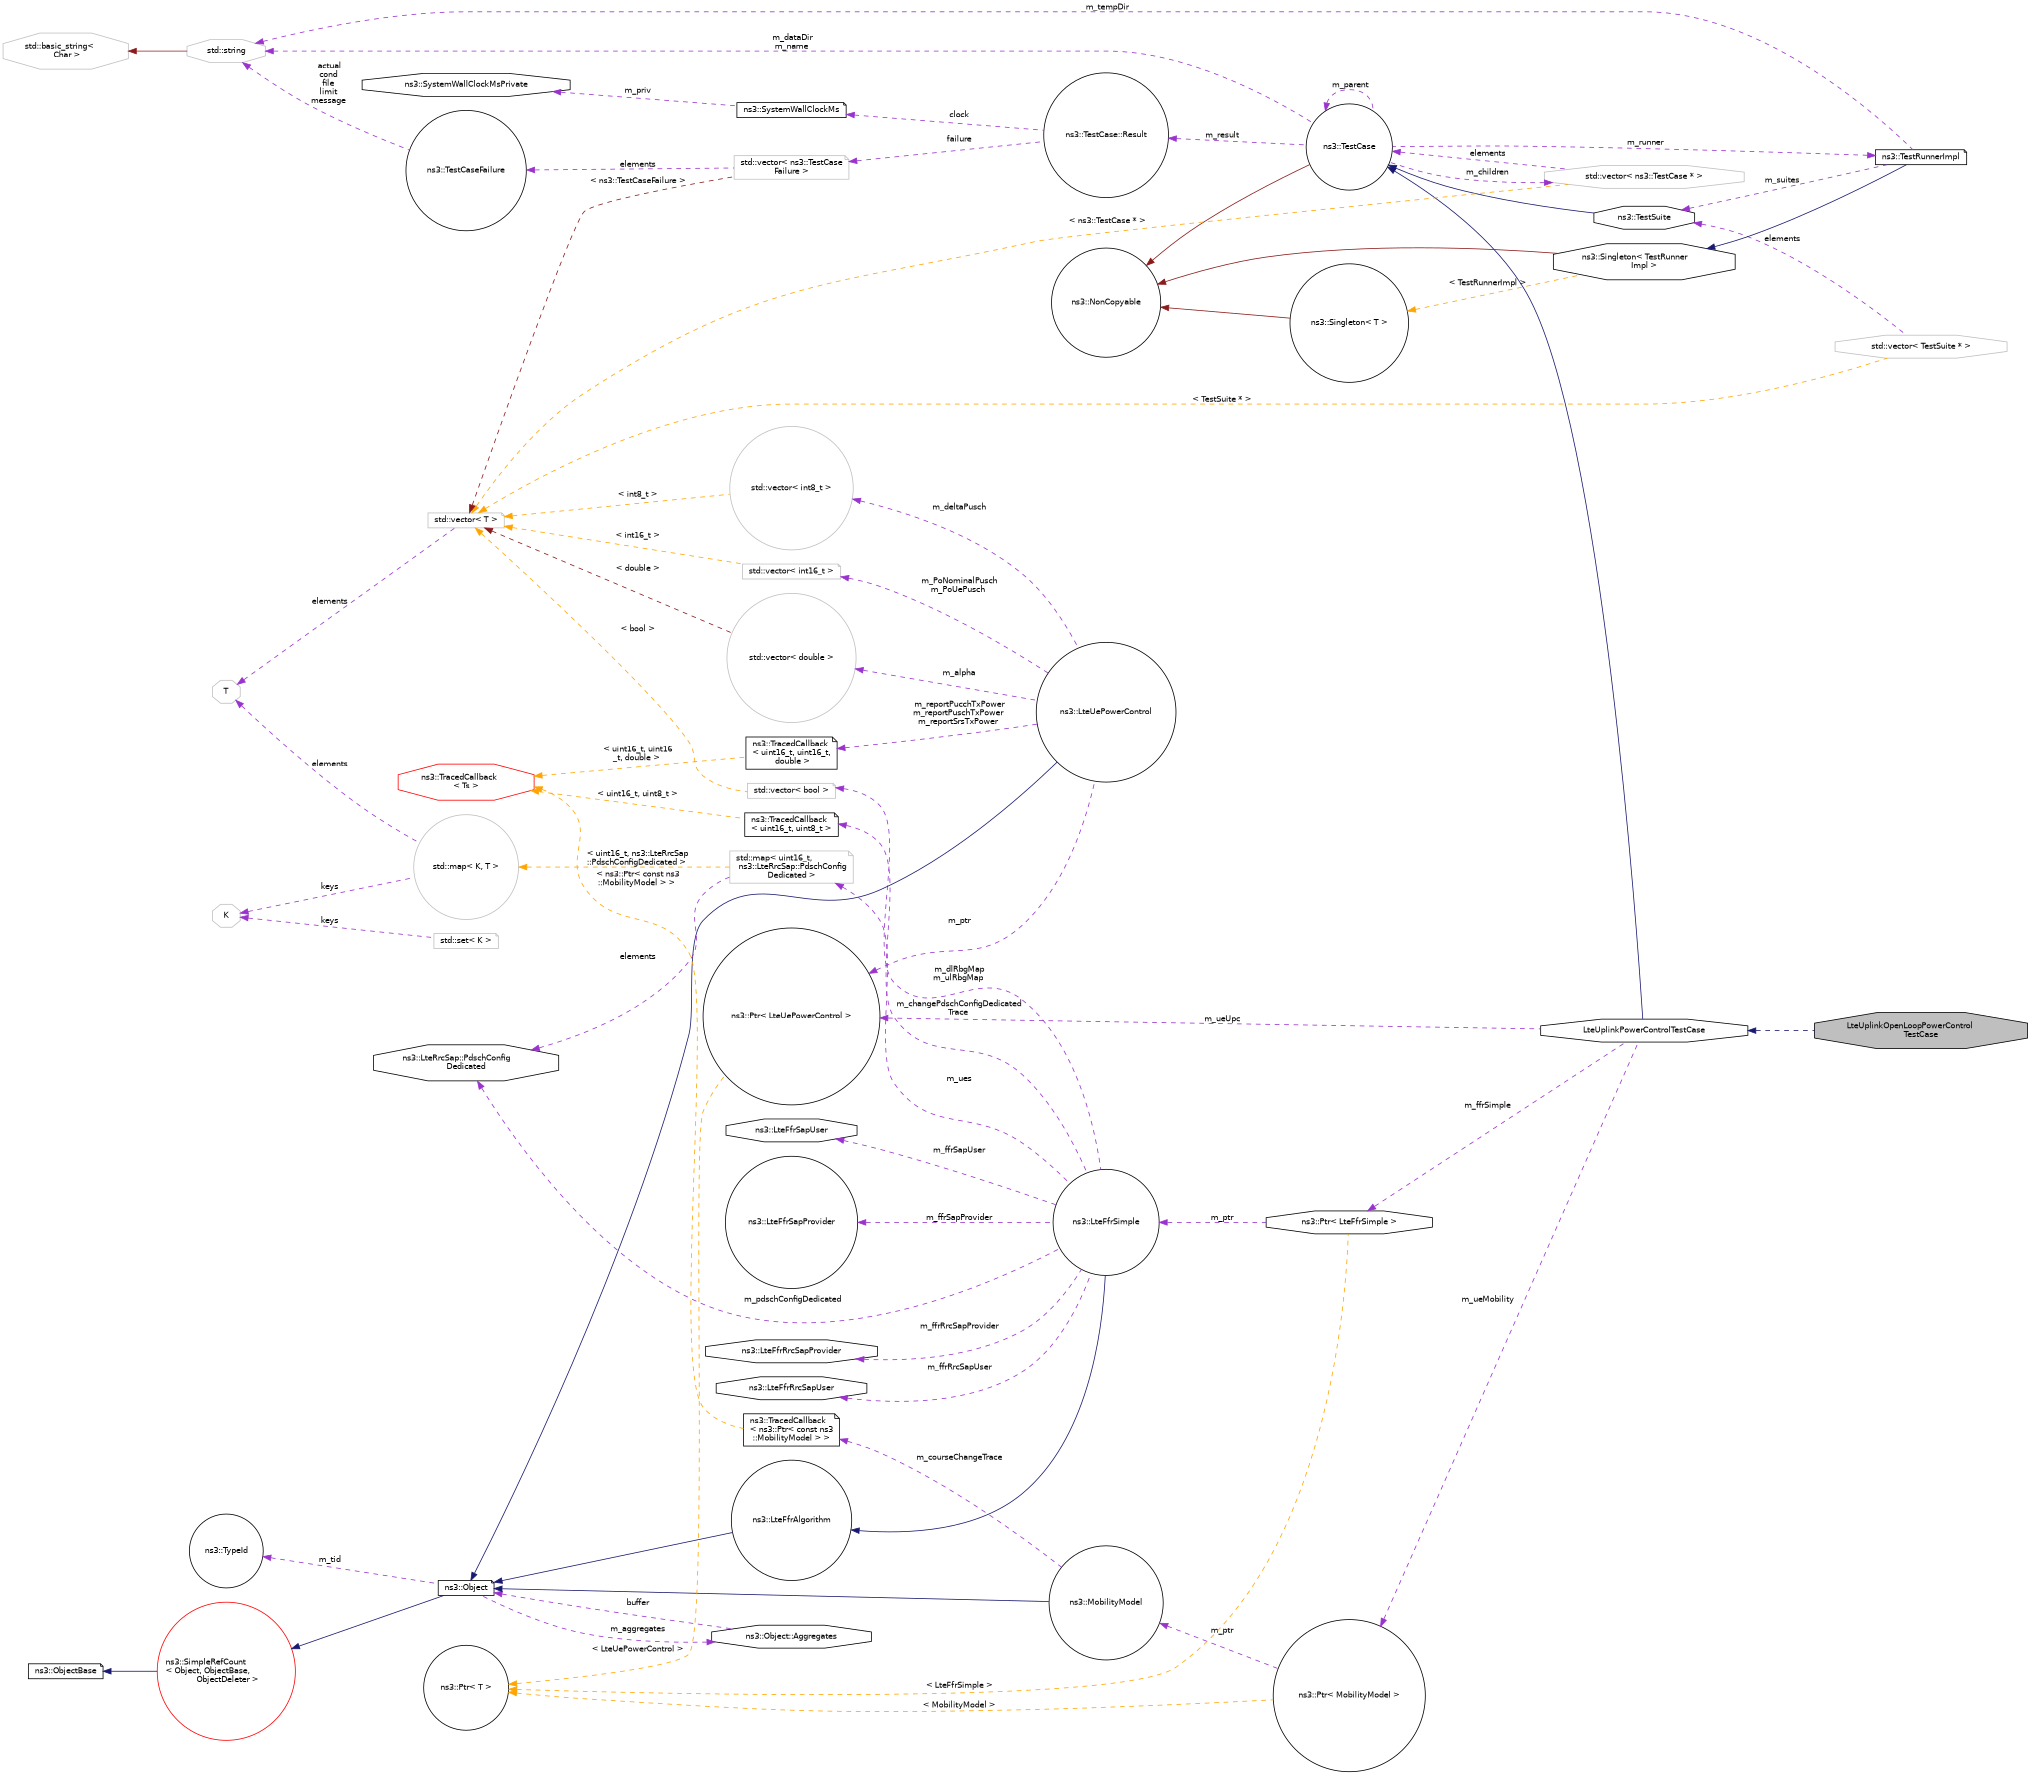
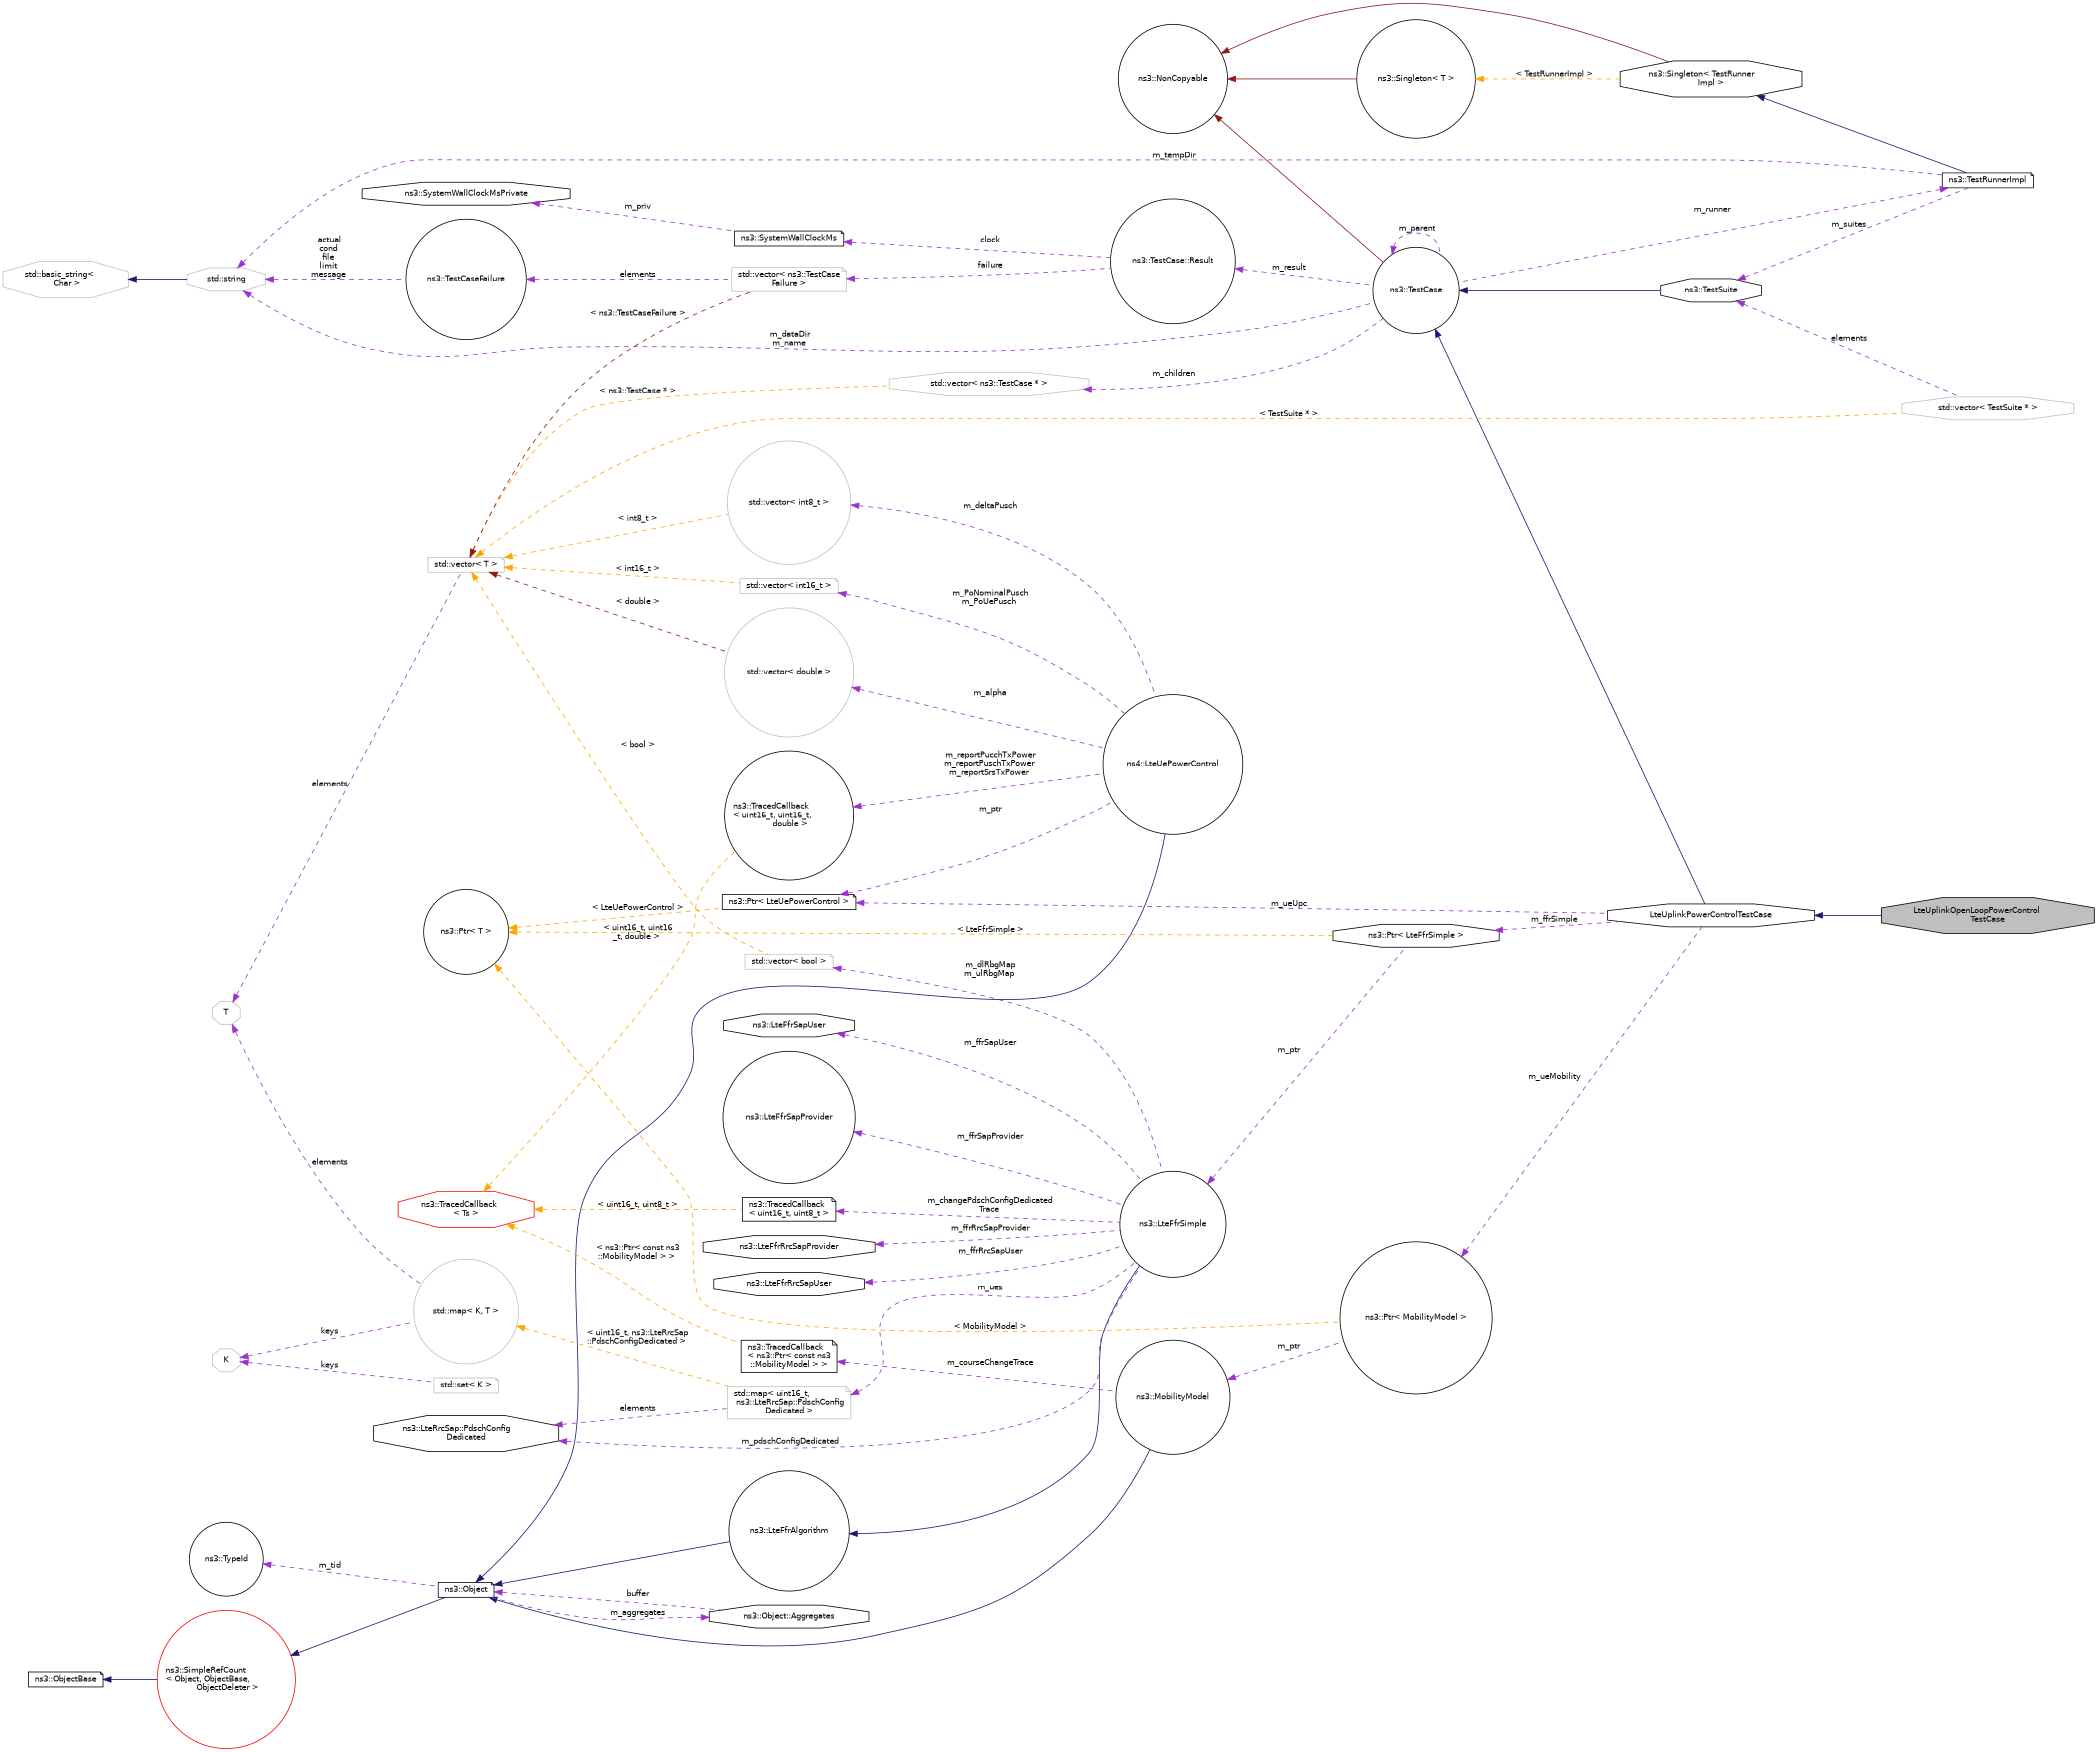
(162, 51) -> (162, 279)
(1485, 161) -> none
(1106, 712) -> (1173, 764)
(792, 753) -> (789, 816)
(792, 1016) -> (789, 902)
(1785, 1031) -> (1852, 915)
